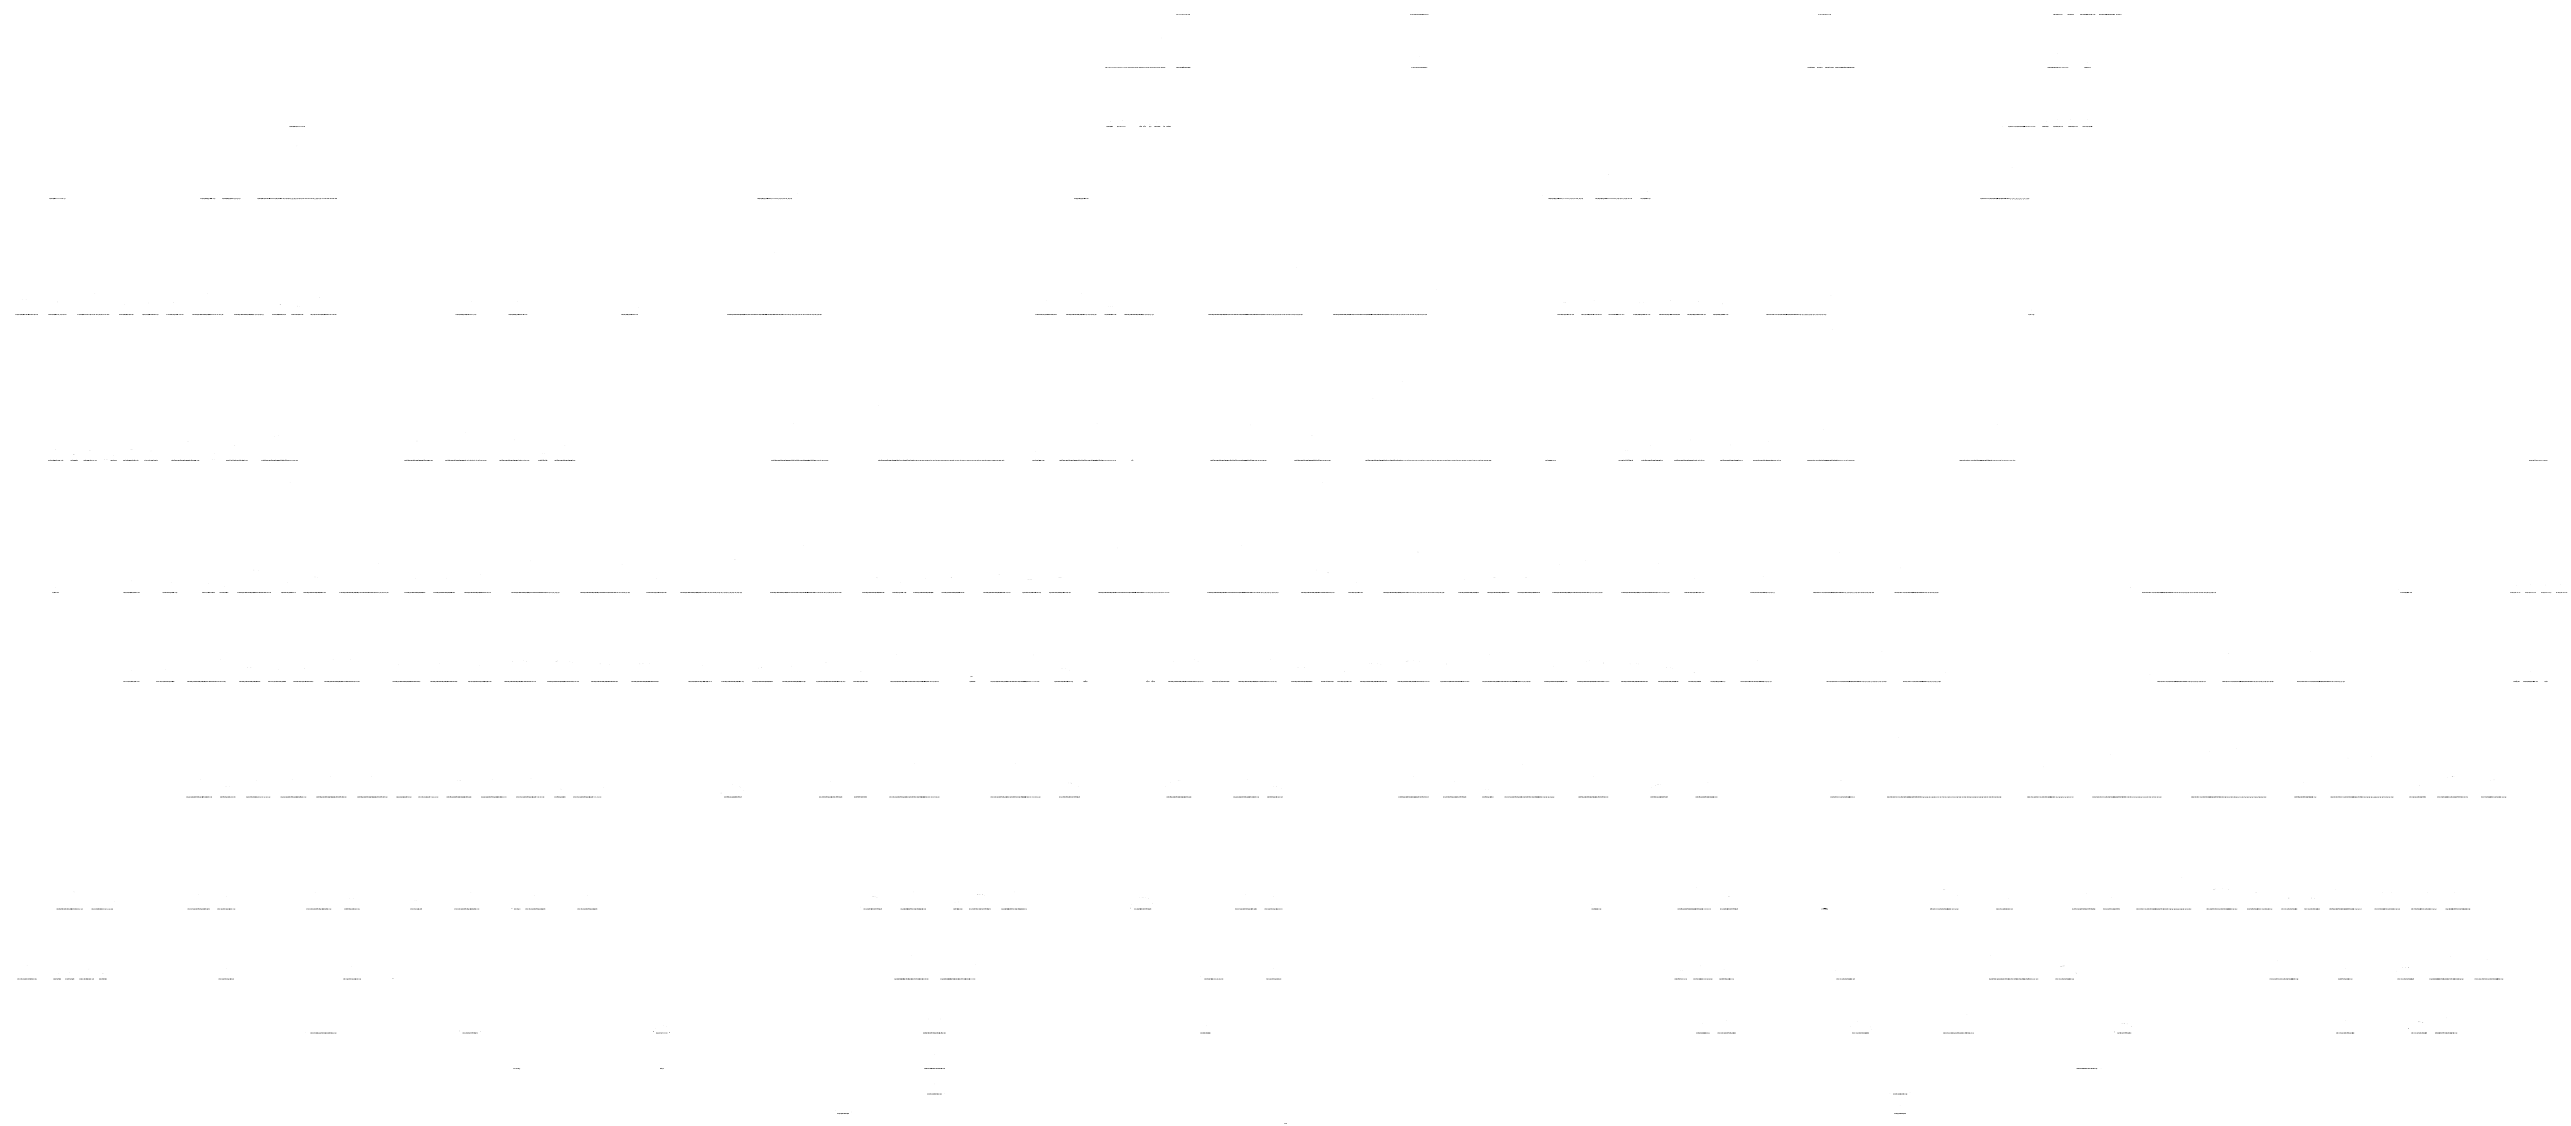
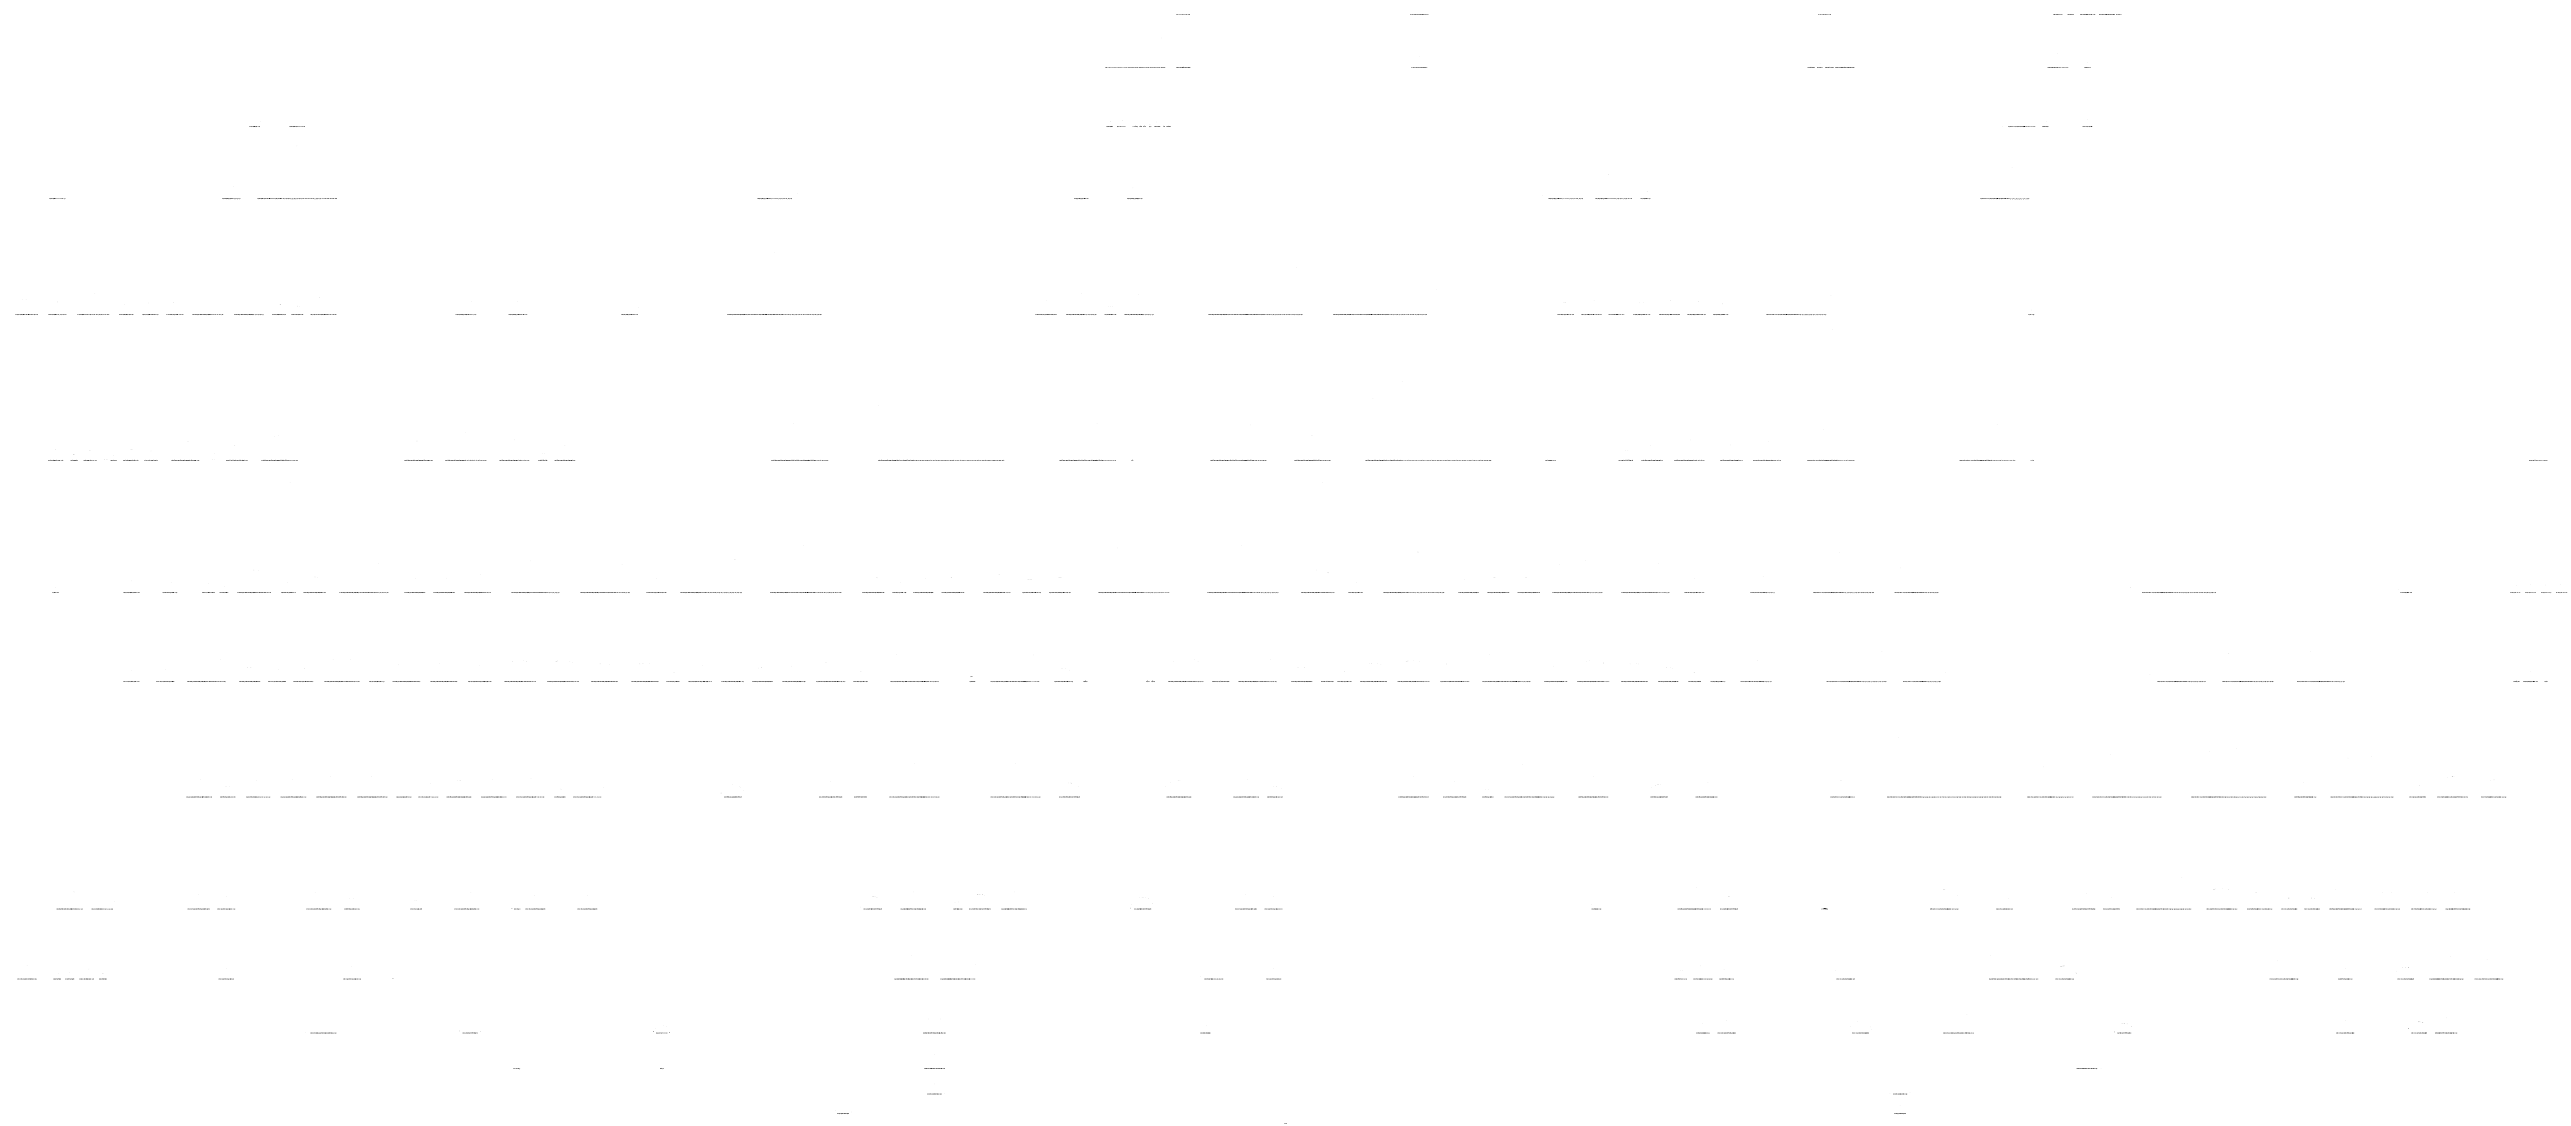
none -> (255, 127)
none -> (1135, 127)
(2058, 127) -> none
(2073, 127) -> none
(208, 199) -> none
none -> (1135, 199)
(1038, 460) -> none
none -> (2032, 460)
none -> (377, 682)
none -> (673, 682)
